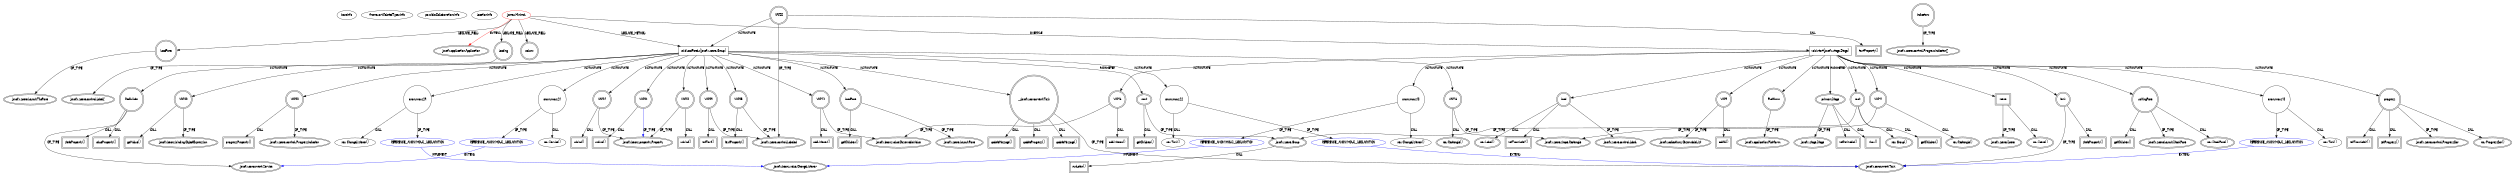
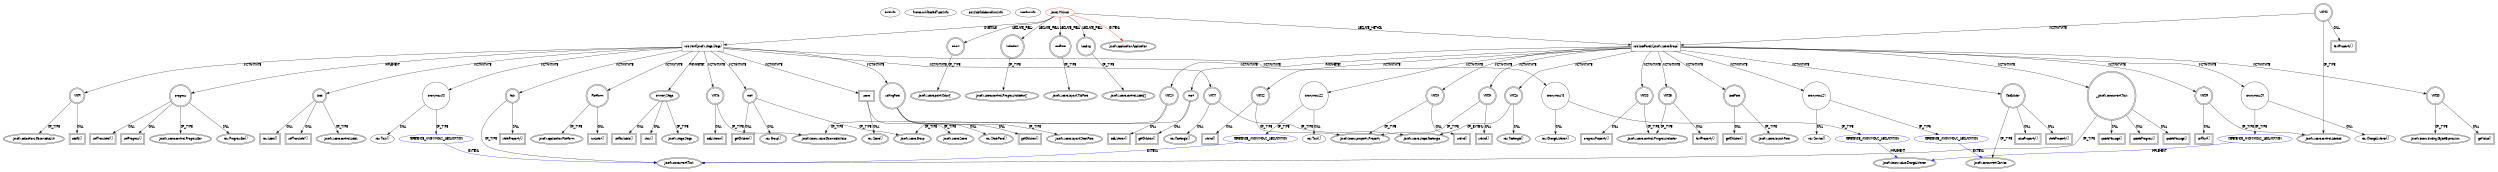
none -> (1038, 27)
(2264, 68) -> (392, 65)
none -> (935, 96)
(643, 121) -> (1439, 130)
(754, 123) -> (1663, 118)
(1471, 130) -> (1475, 127)
(1487, 143) -> (270, 139)
(1183, 159) -> (597, 119)
